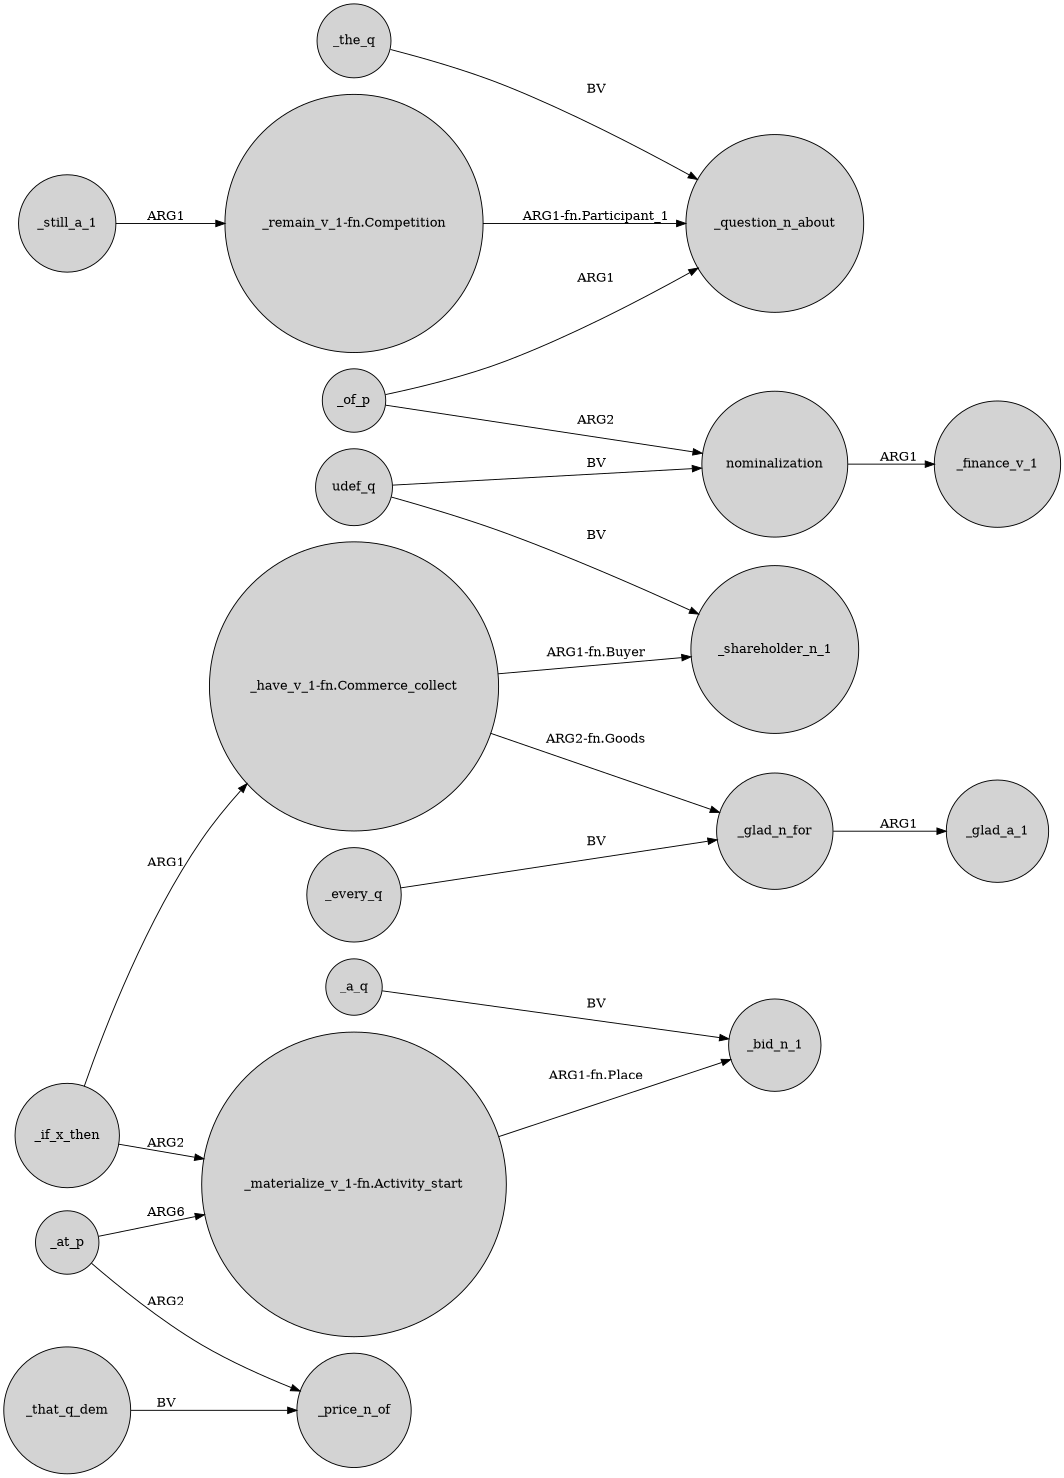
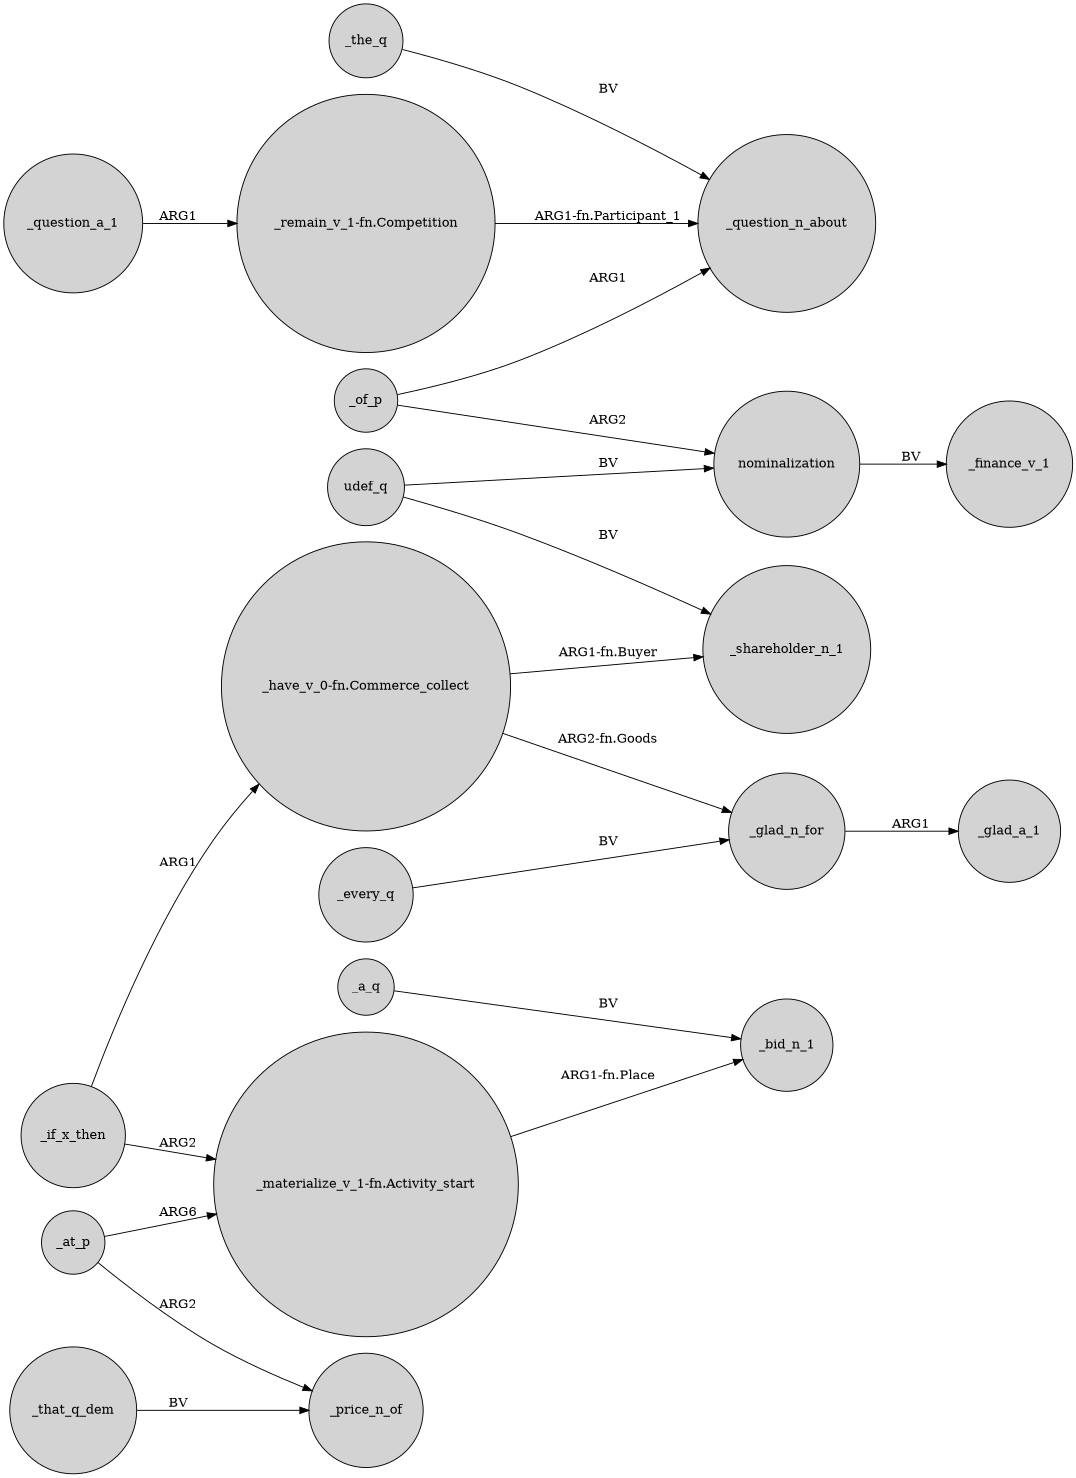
(67, 223) -> (73, 223)
(899, 457) -> (911, 457)
(354, 686) -> (366, 686)
